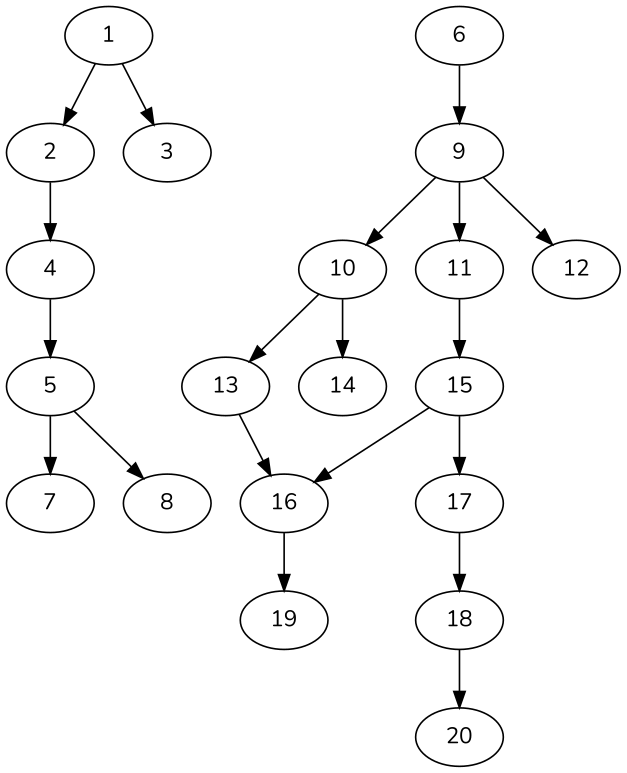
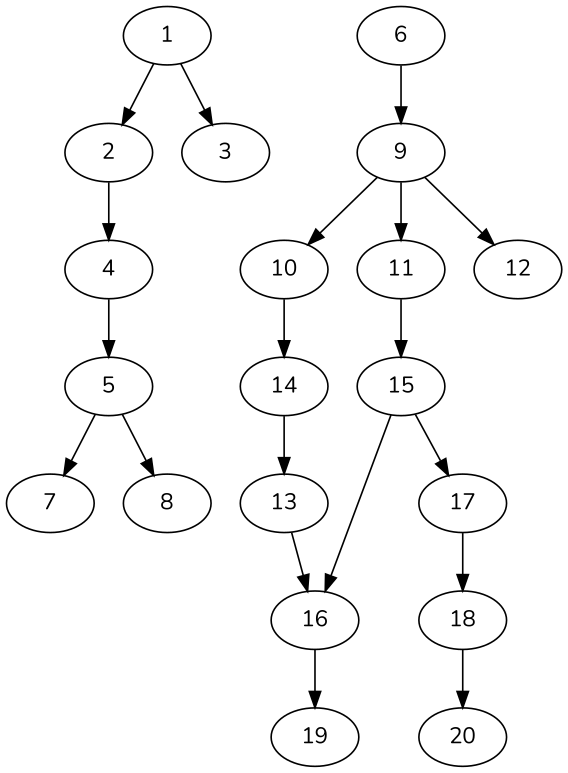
(290, 322) -> (284, 437)
